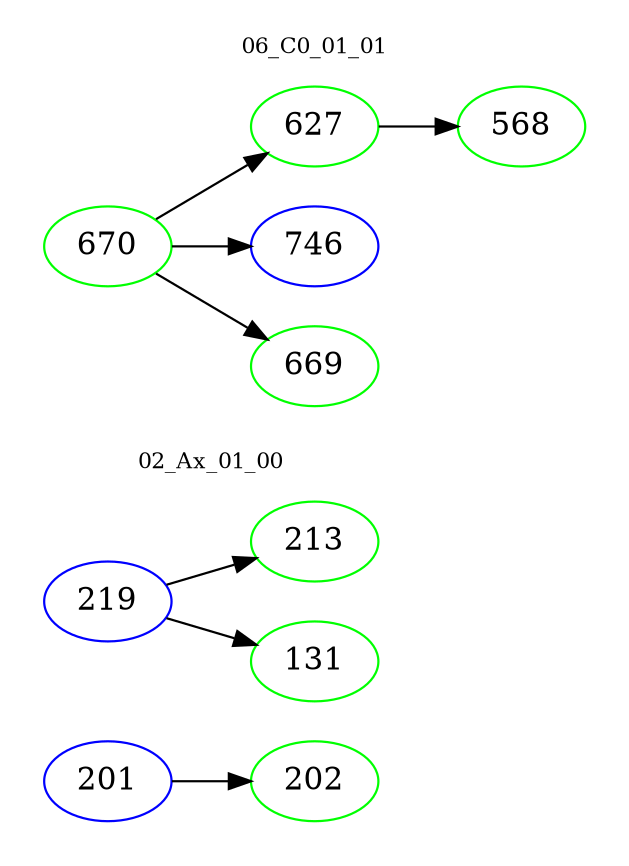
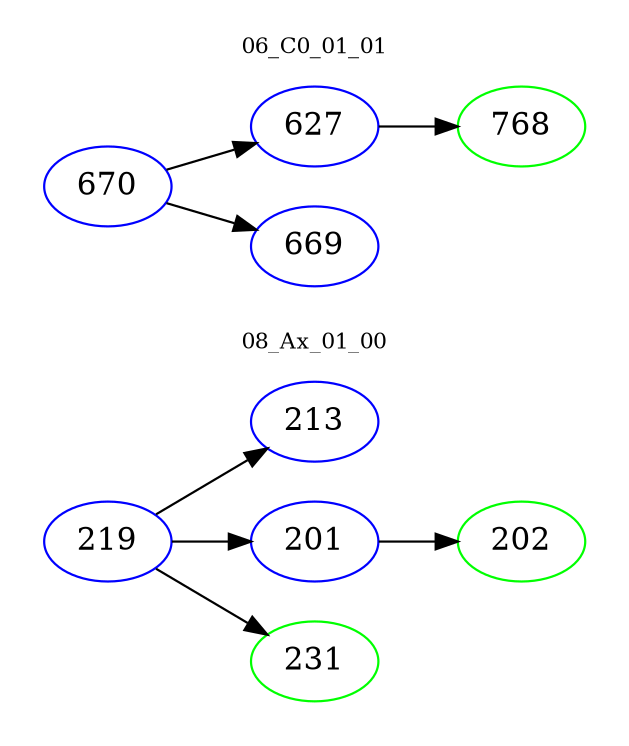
(315, 127) -> (315, 127)
(522, 127) -> (522, 127)
(108, 246) -> (108, 186)
(315, 246) -> none
(315, 366) -> (315, 246)
(211, 463) -> (315, 343)
none -> (200, 542)
(315, 542) -> (315, 422)
(315, 661) -> (315, 661)
